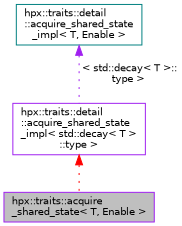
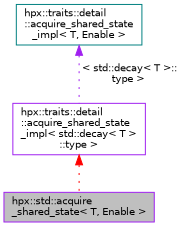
(79, 207) -> (79, 207)
